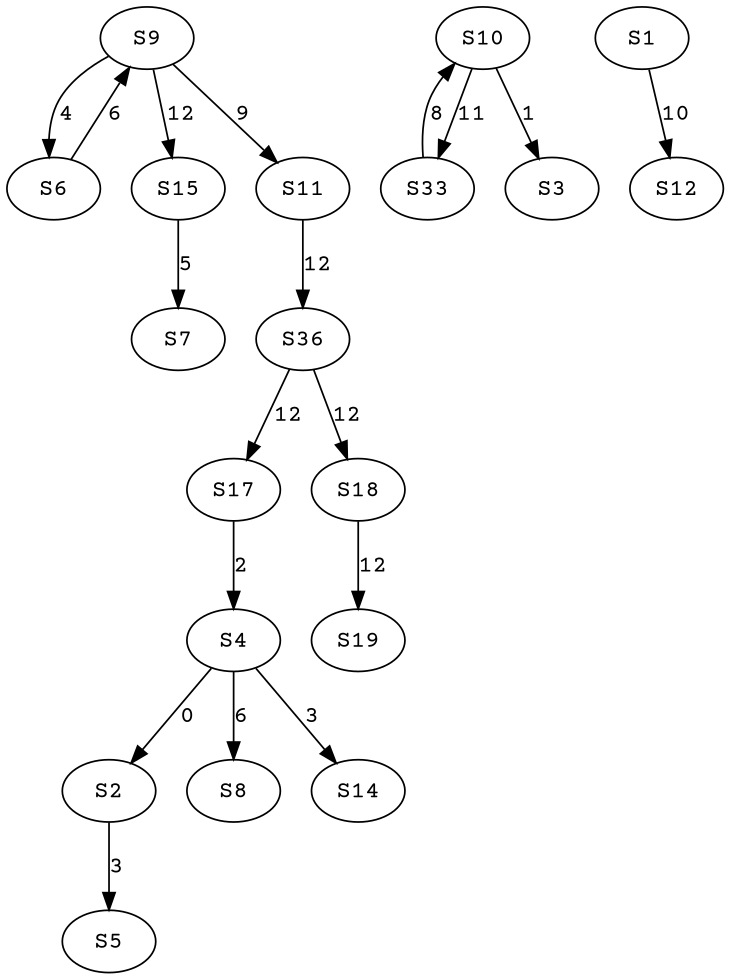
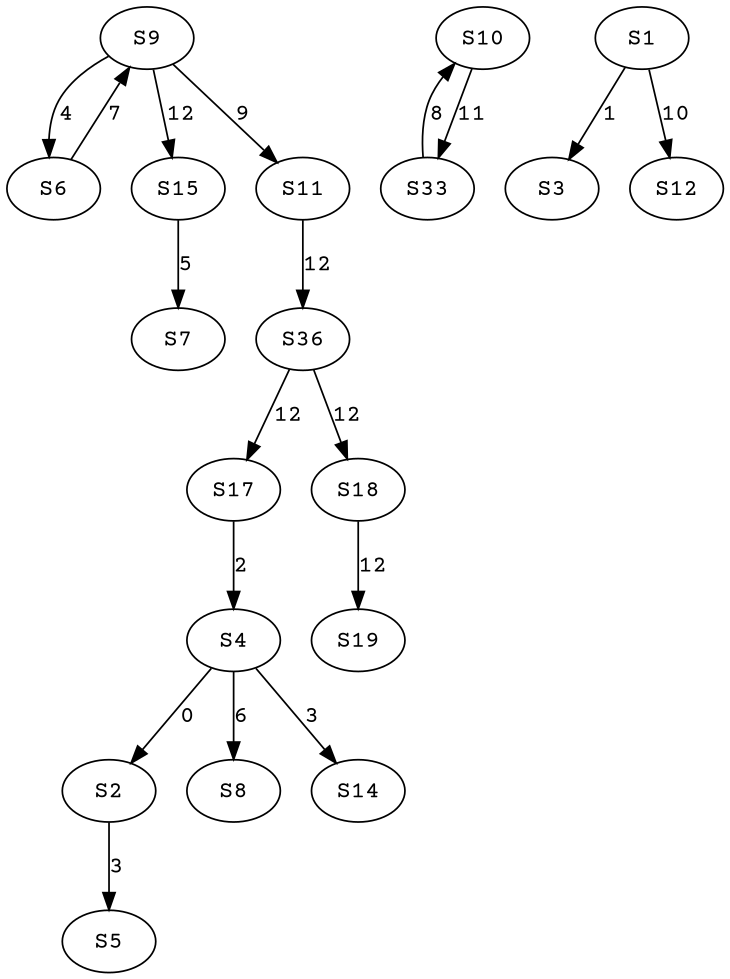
(514, 106) -> (602, 106)
(115, 113) -> (115, 113)
